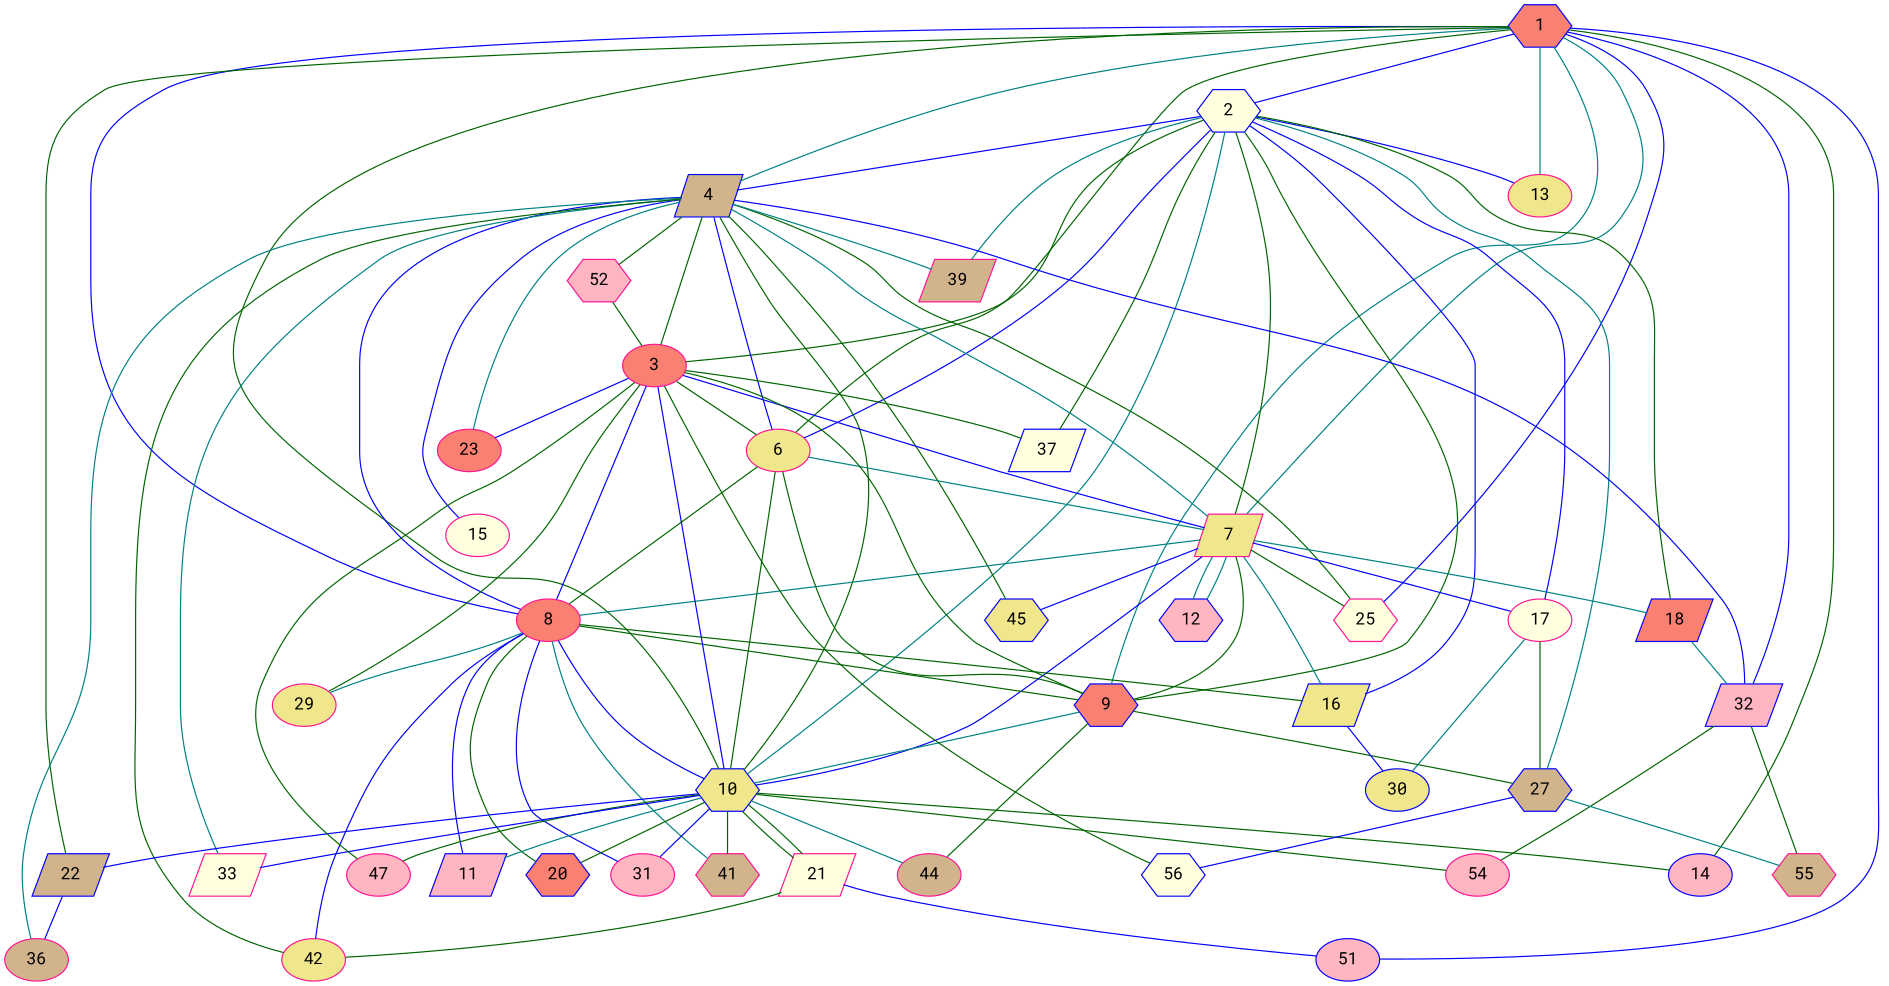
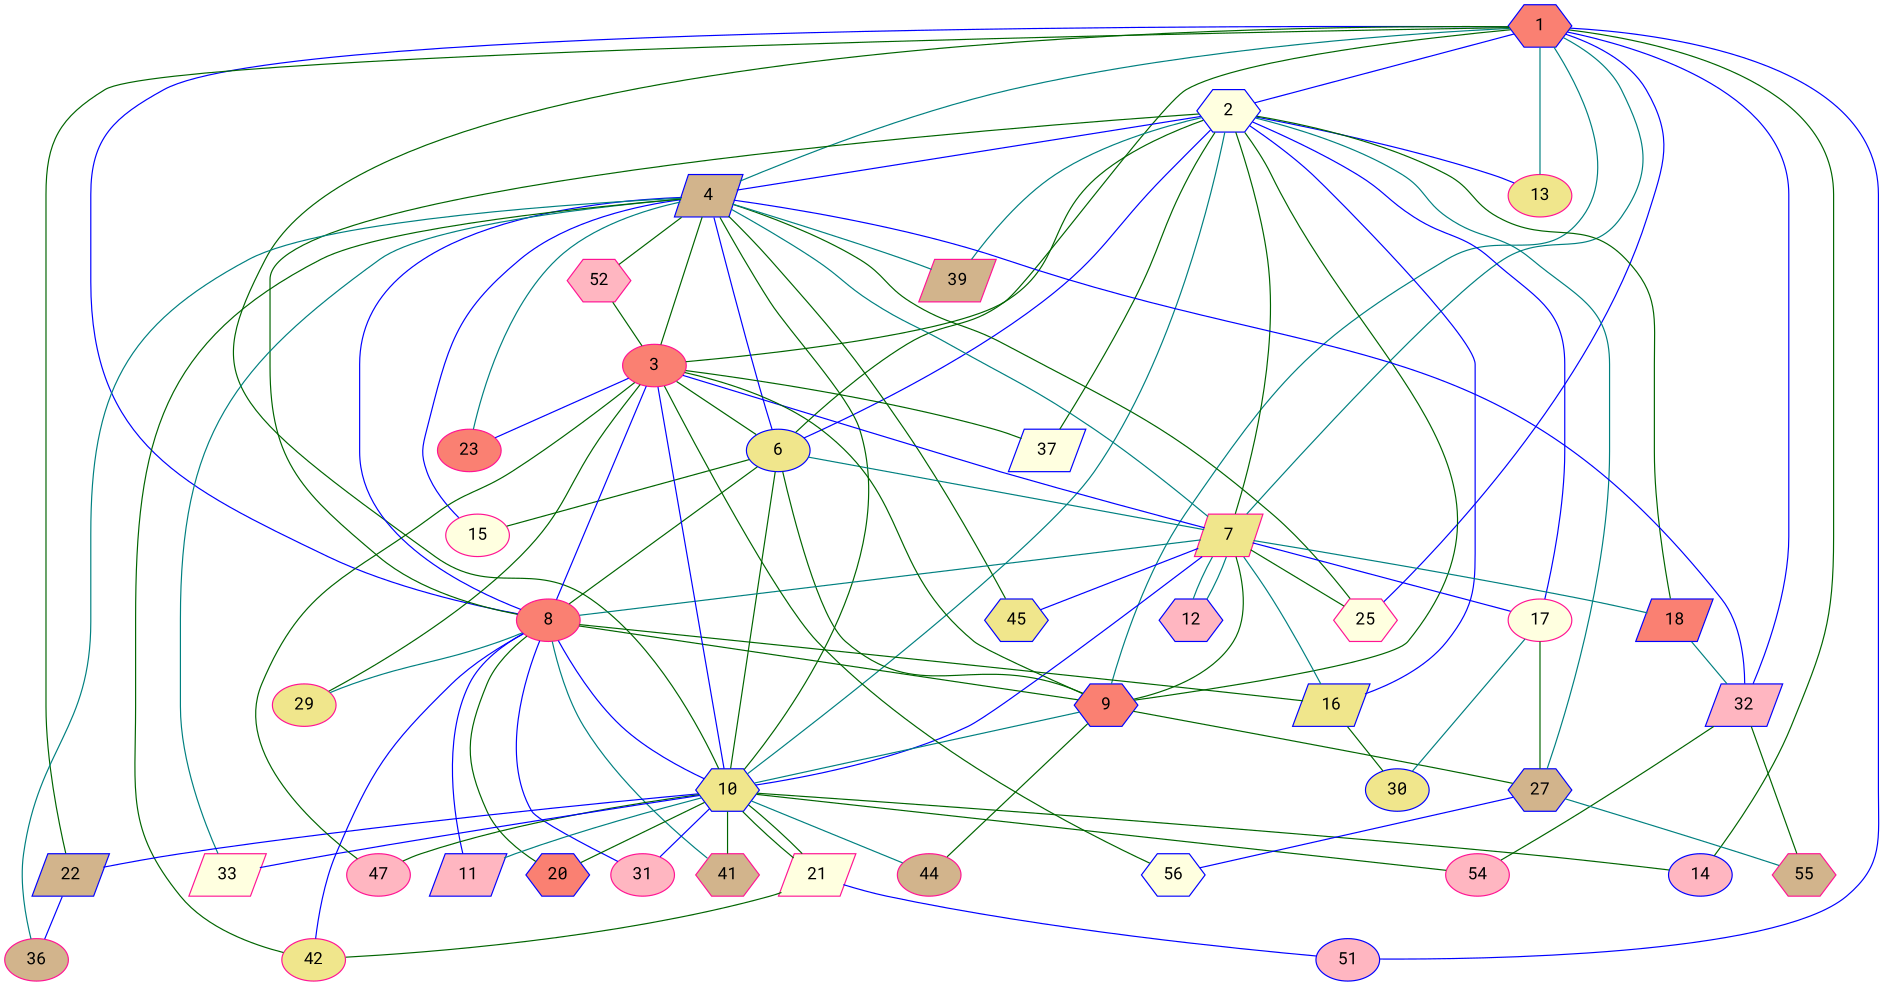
none -> (492, 194)
(778, 450) -> (778, 450)
none -> (628, 493)
(1363, 747) -> (1363, 747)
